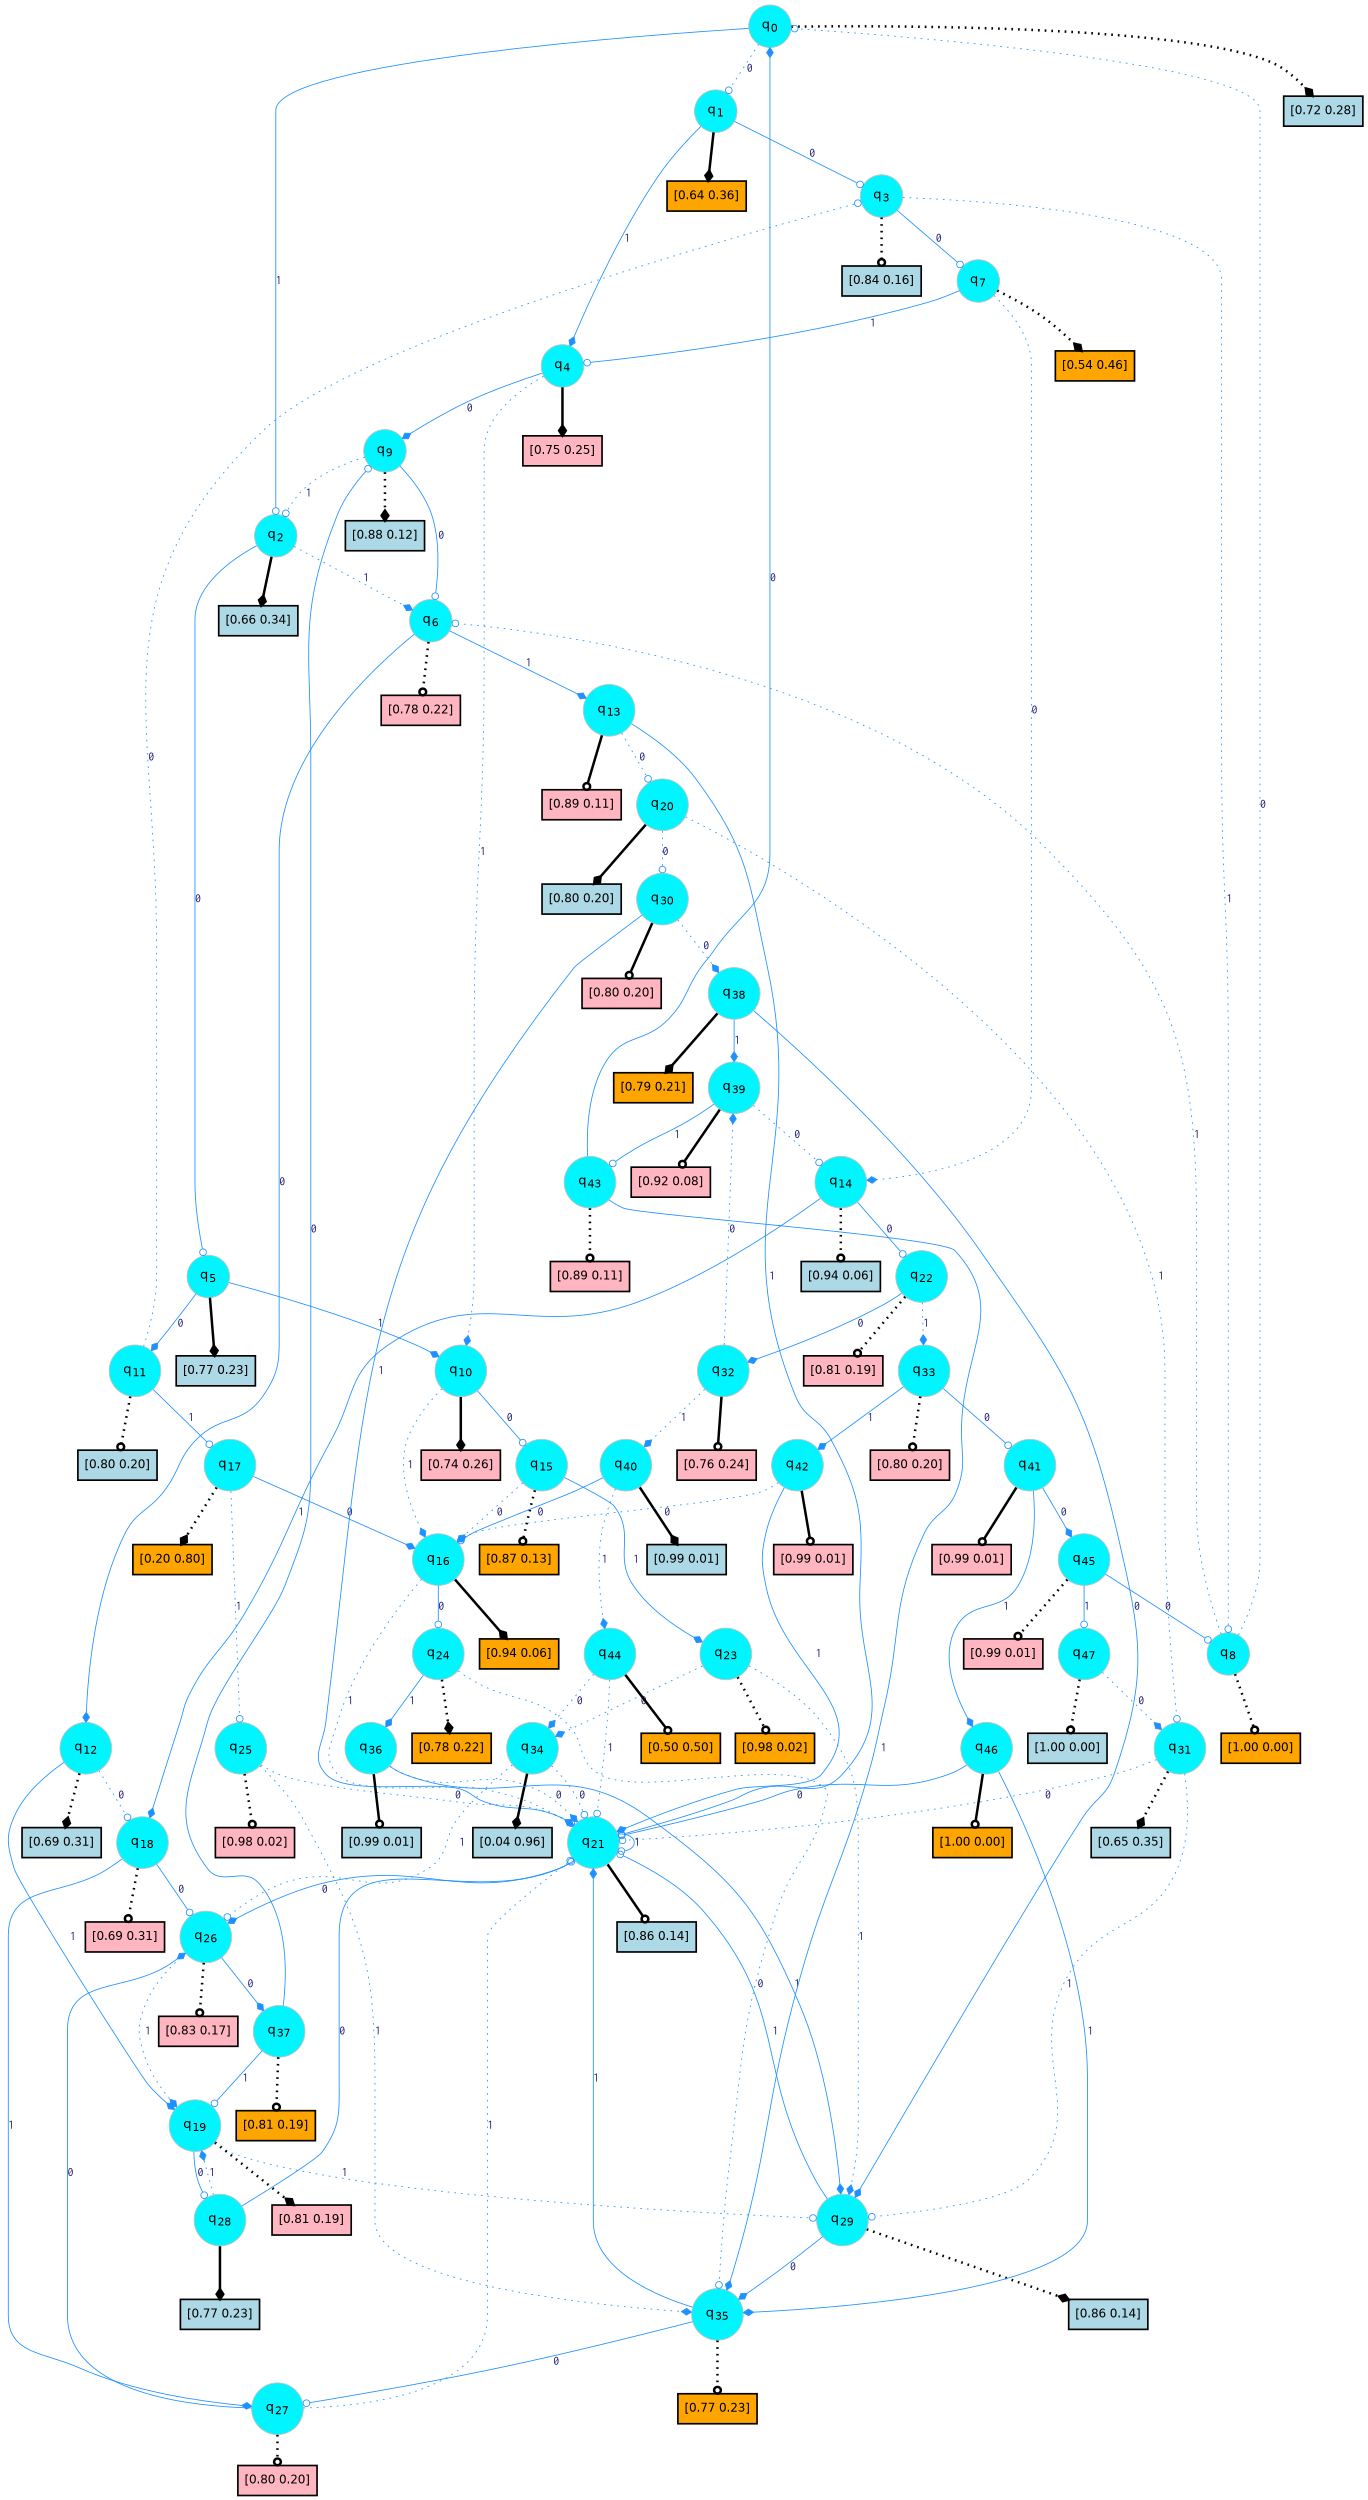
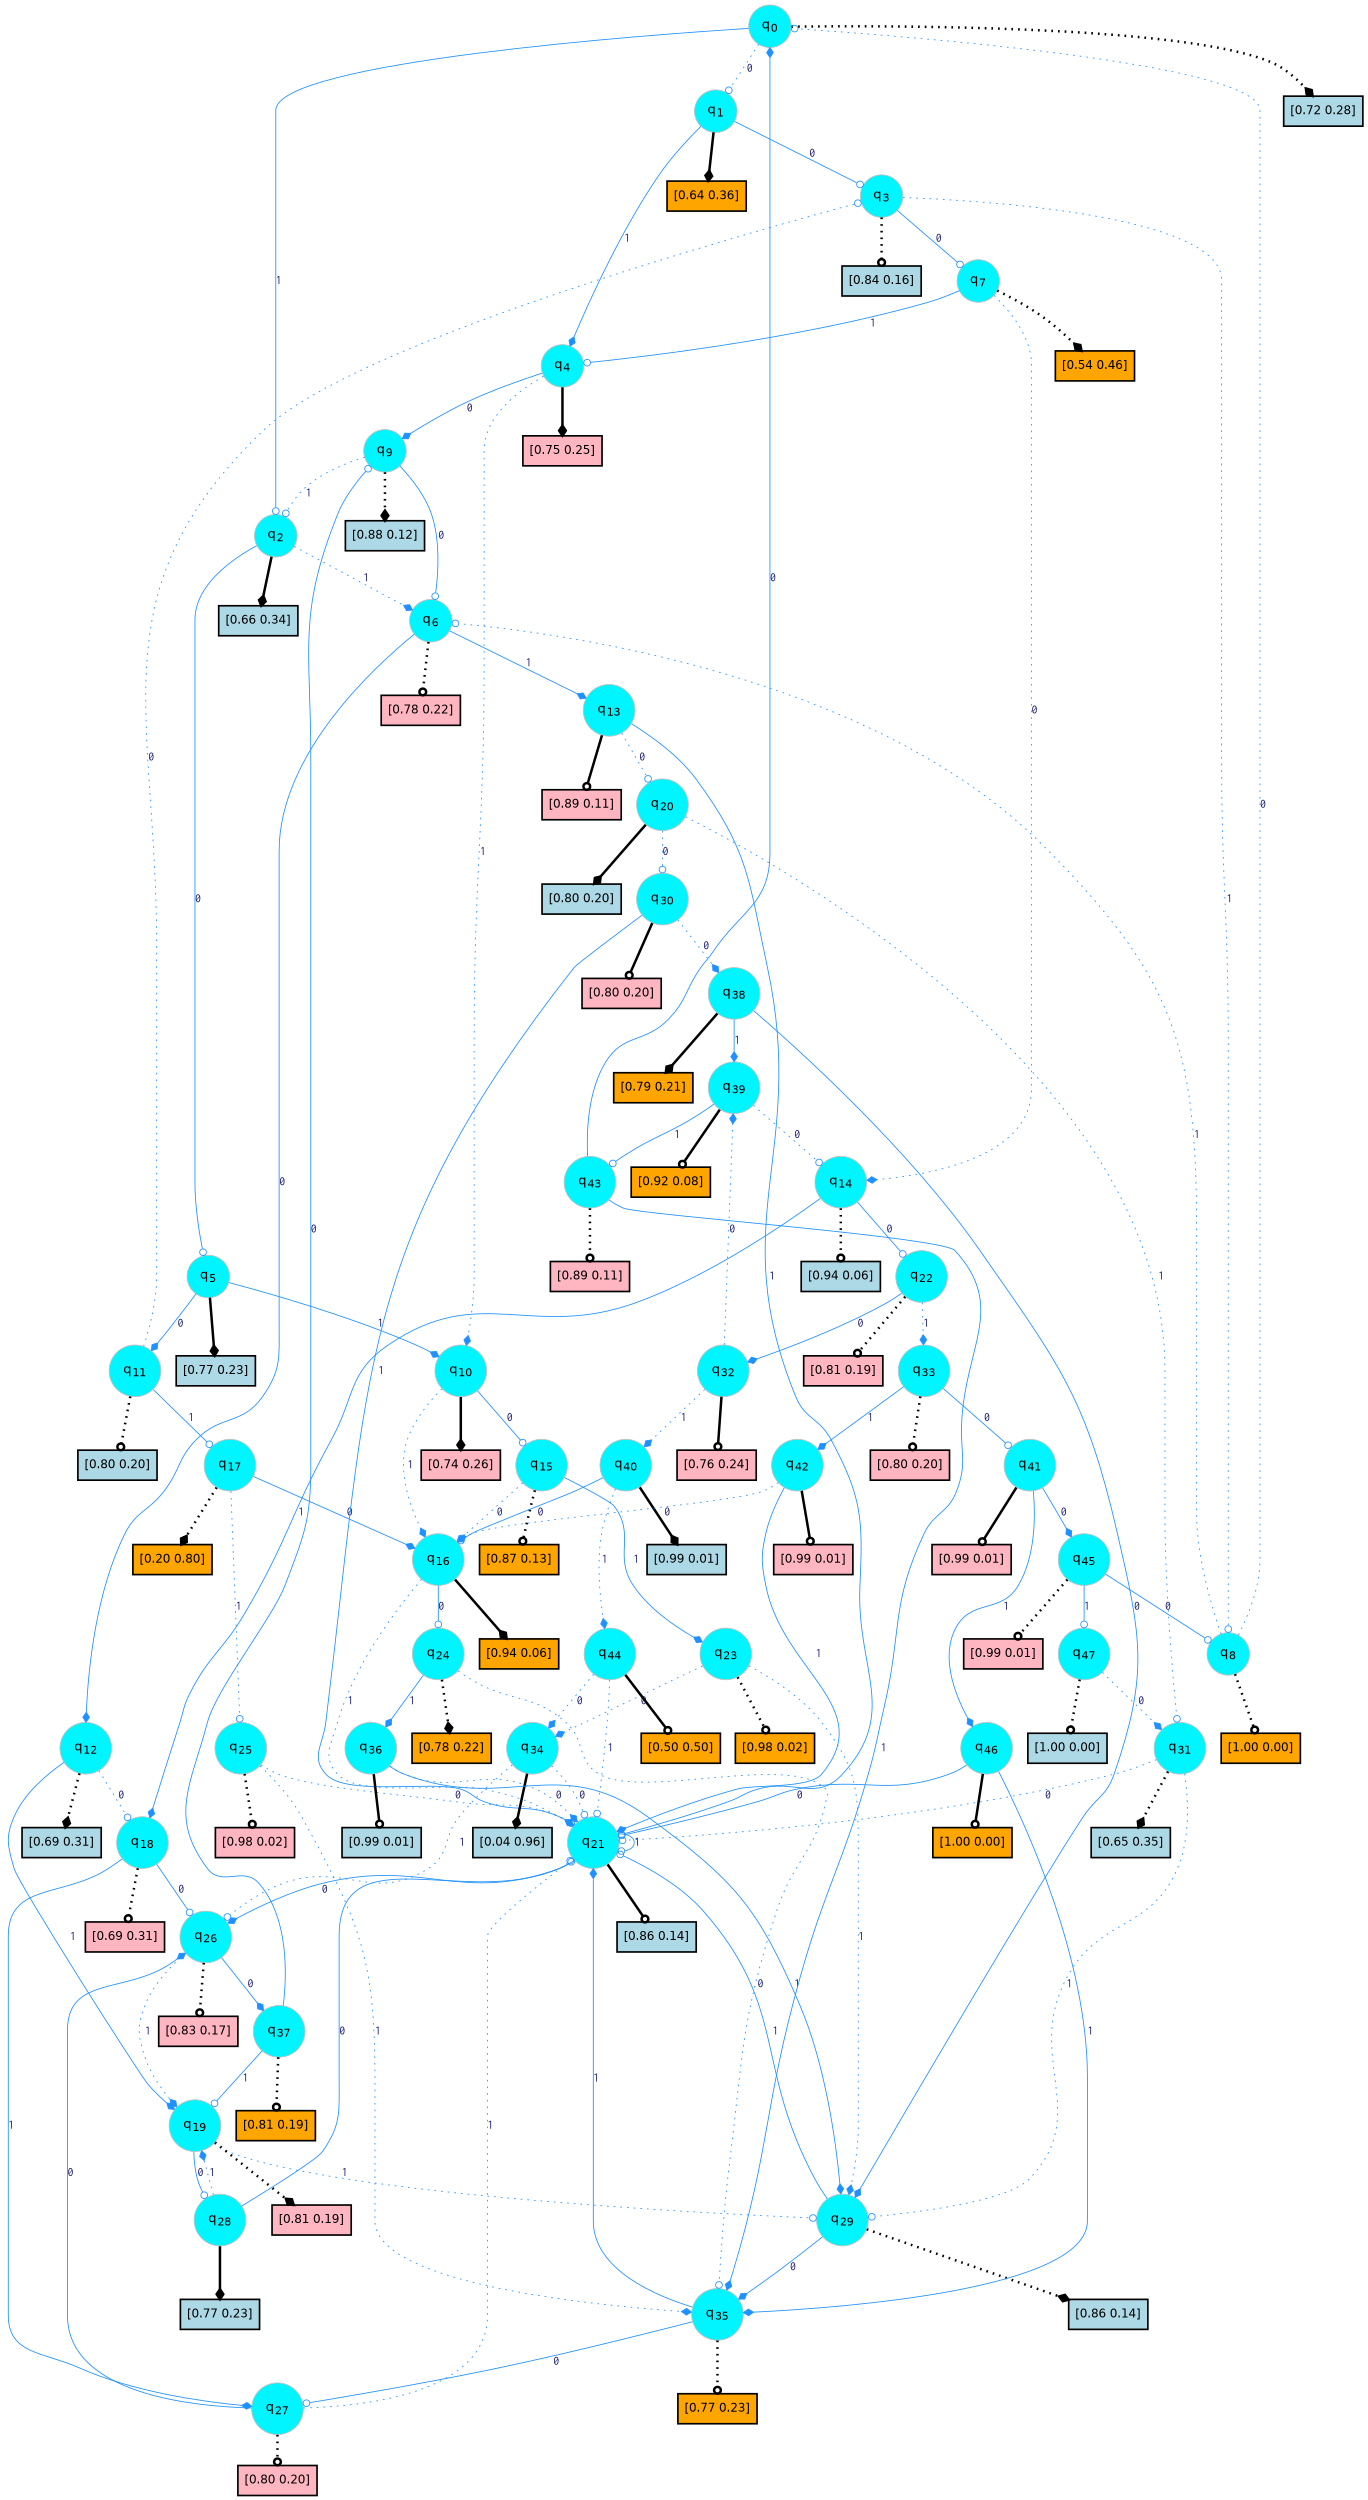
(671, 1182) -> (671, 1182)
